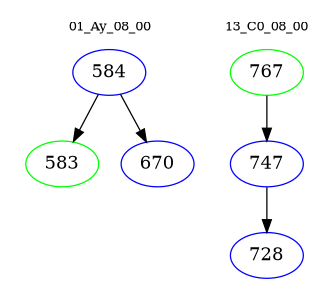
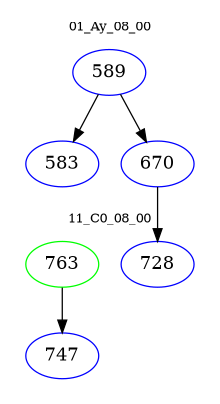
(267, 27) -> (110, 219)
(109, 72) -> (109, 72)
(267, 72) -> (62, 264)
(62, 164) -> (62, 164)
(267, 203) -> (158, 215)
